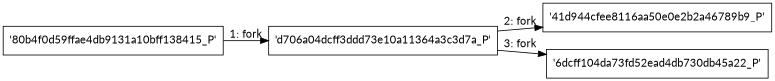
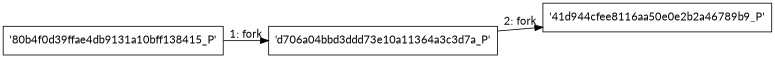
(113, 41) -> (113, 41)
(383, 41) -> (383, 41)
(657, 64) -> none
